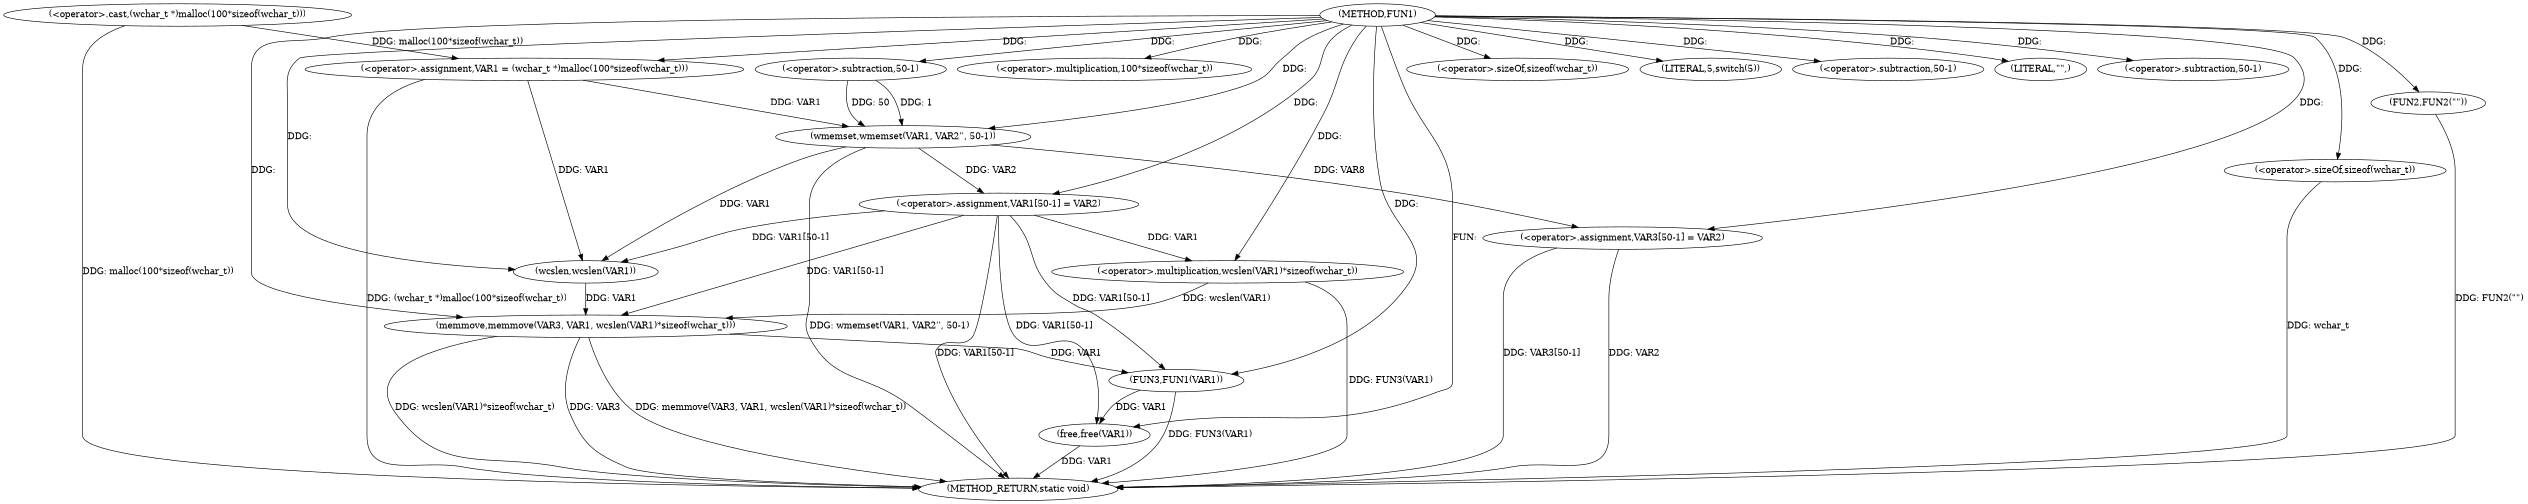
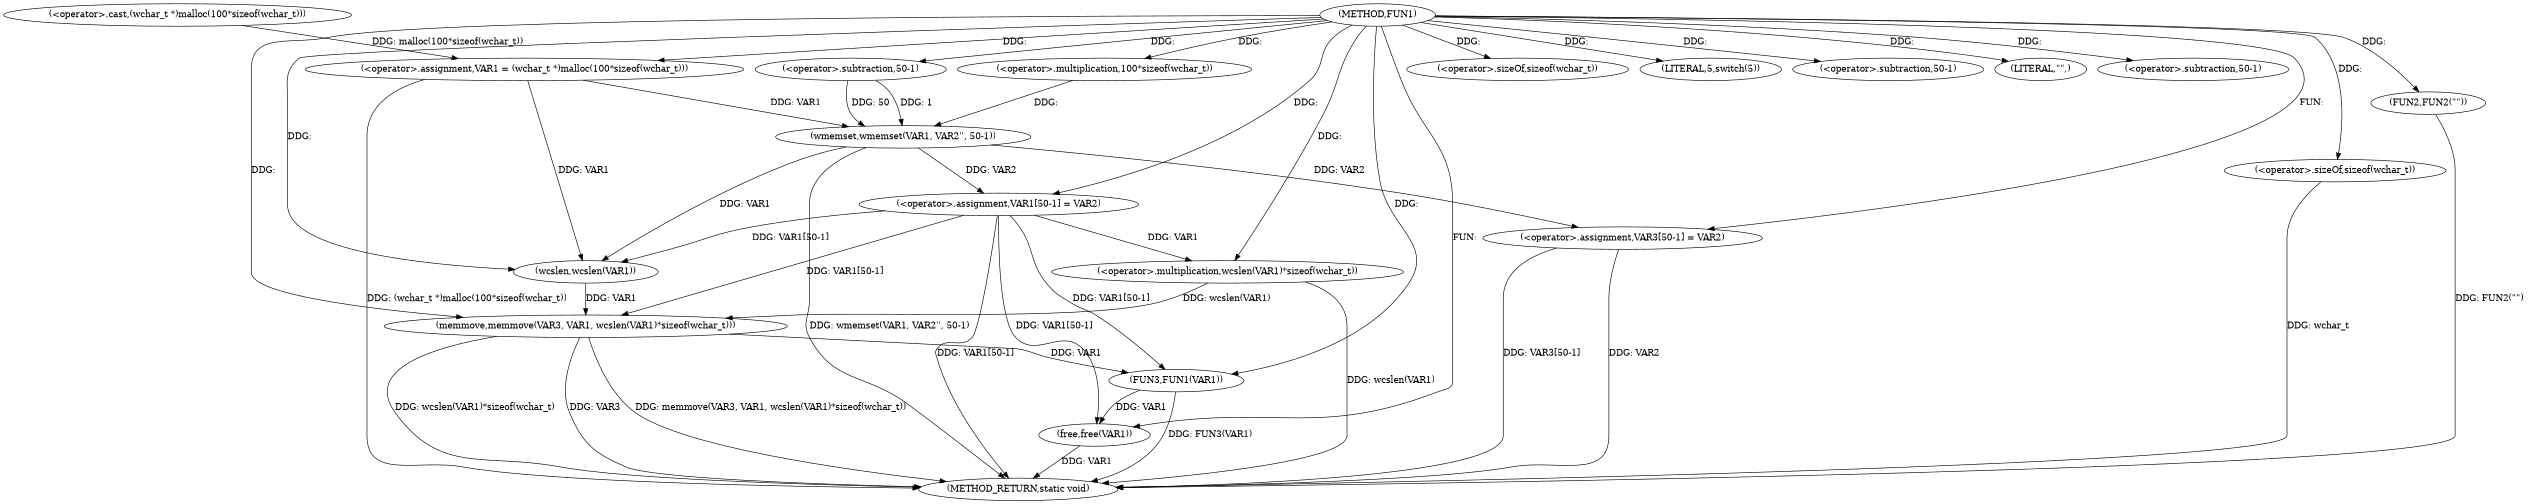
(1179, 102) -> (1007, 102)
(2313, 103) -> (2313, 103)
(1340, 171) -> (1340, 171)
(1391, 381) -> (1391, 381)
(280, 470) -> none
